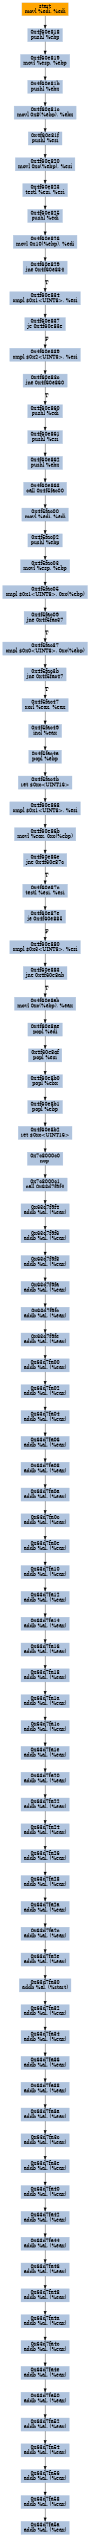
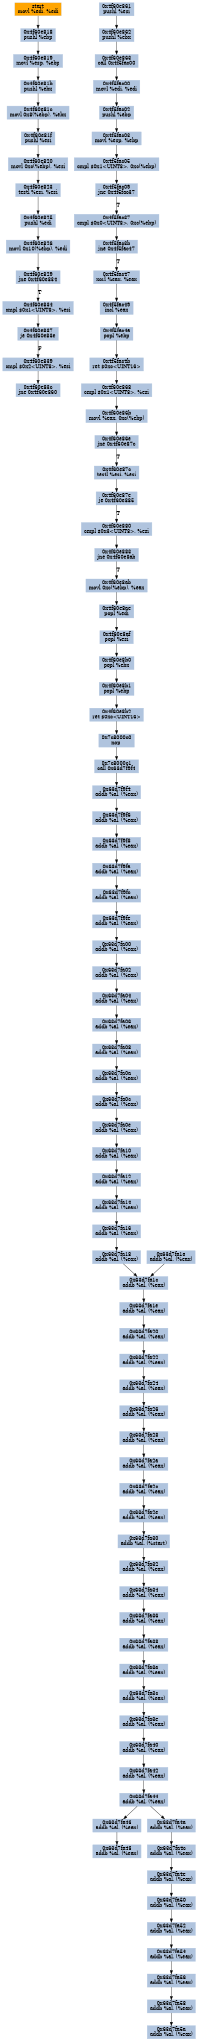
(45, 411) -> none
(47, 932) -> (118, 514)
(45, 1687) -> (129, 1269)
(45, 2307) -> (156, 1811)
